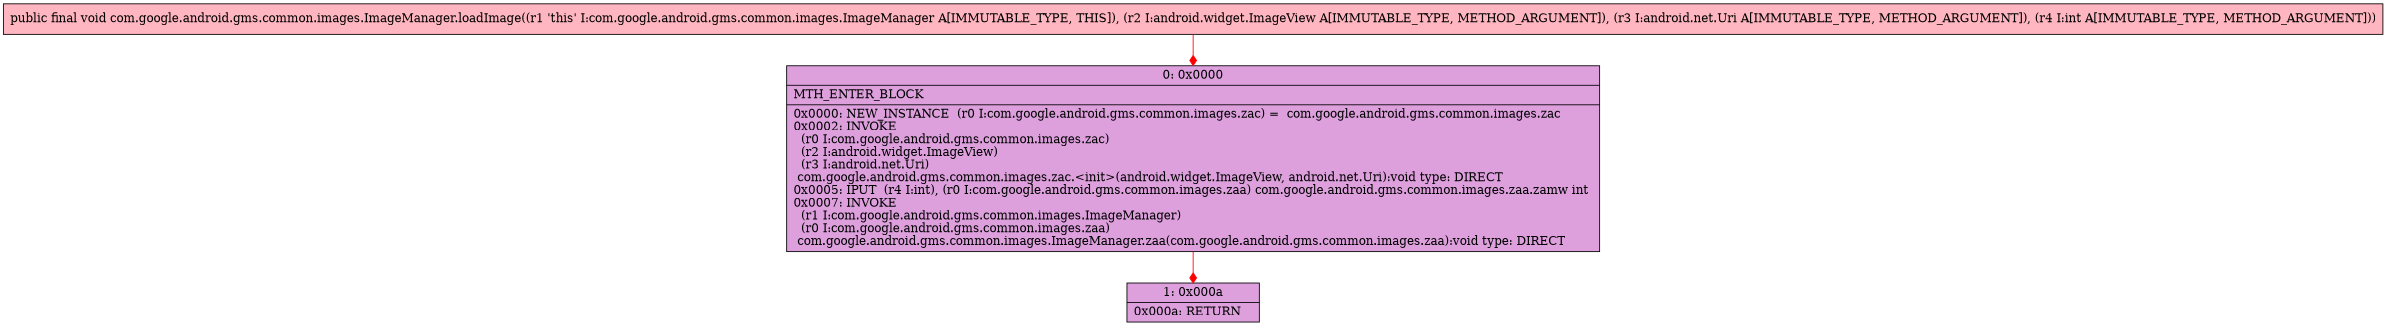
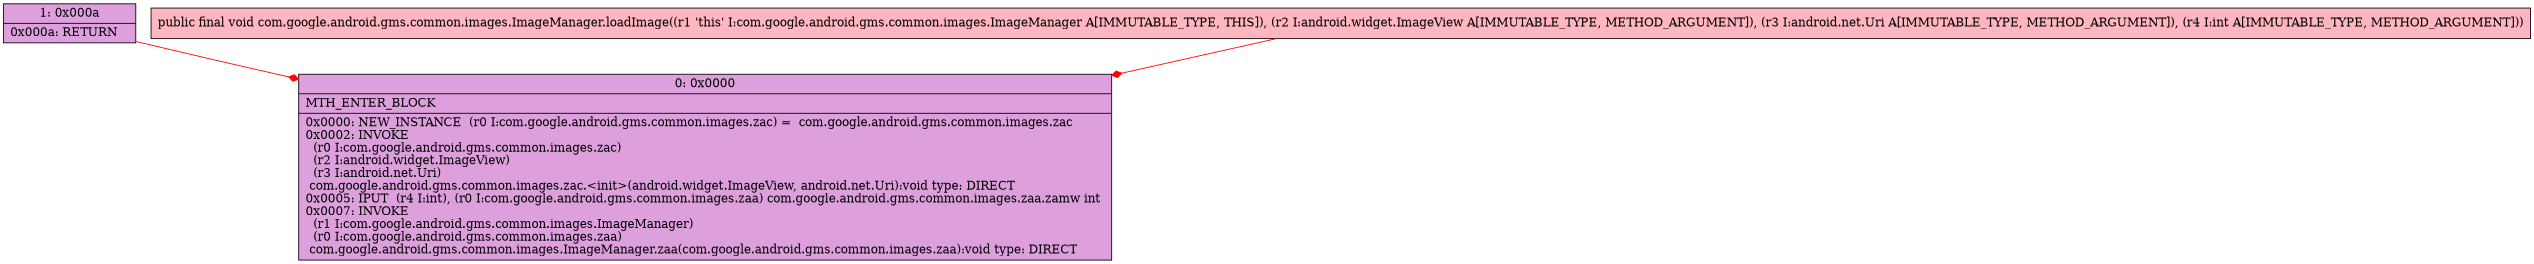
(1193, 262) -> (212, 59)
